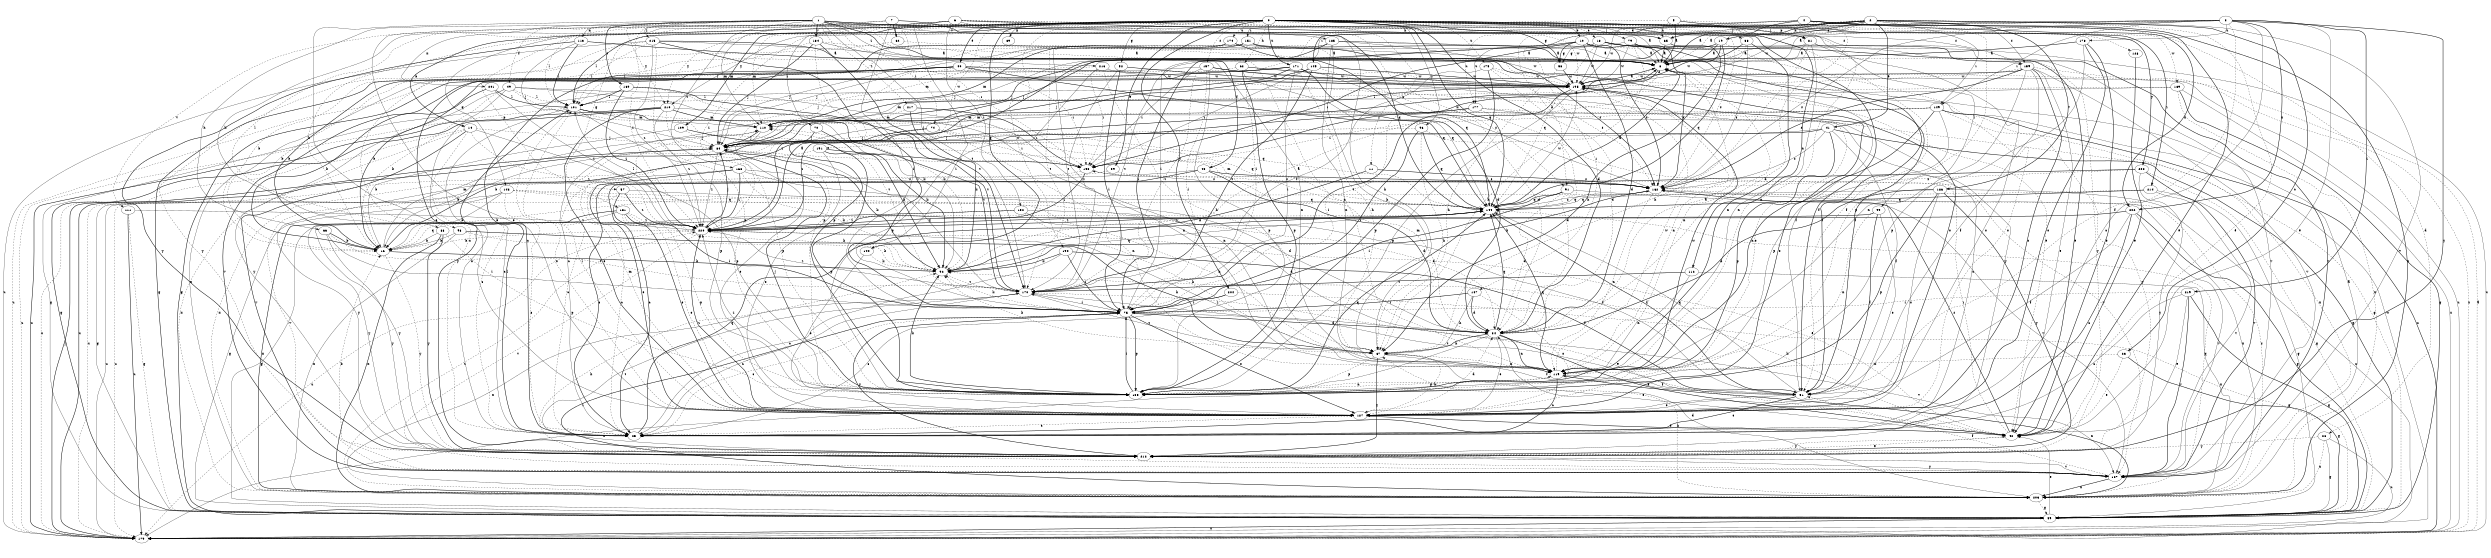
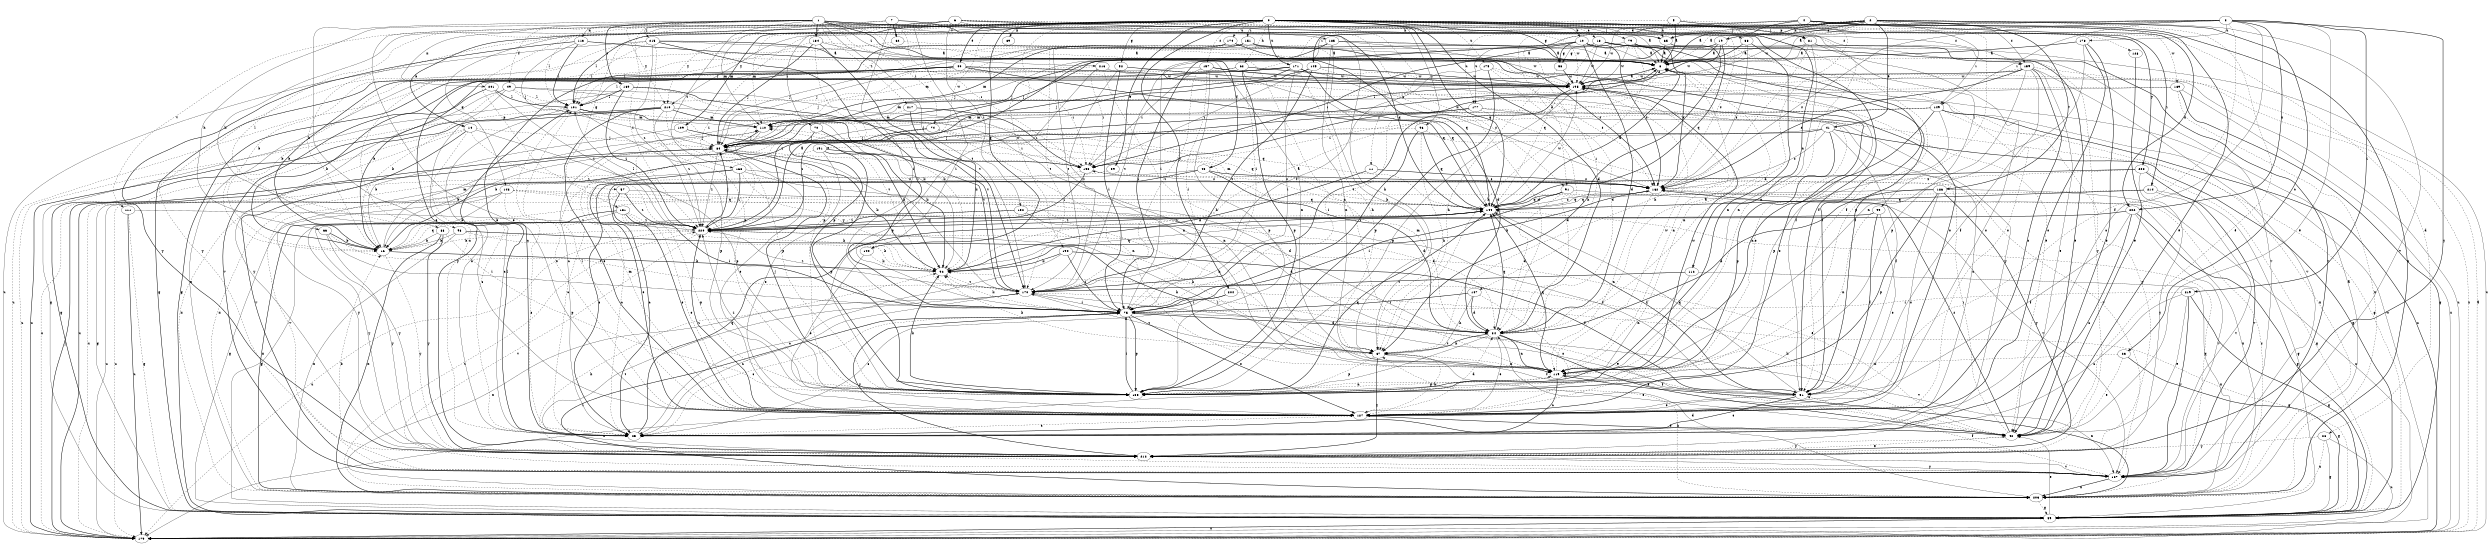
(1100, 90) -> (906, 78)
(844, 220) -> (844, 220)
